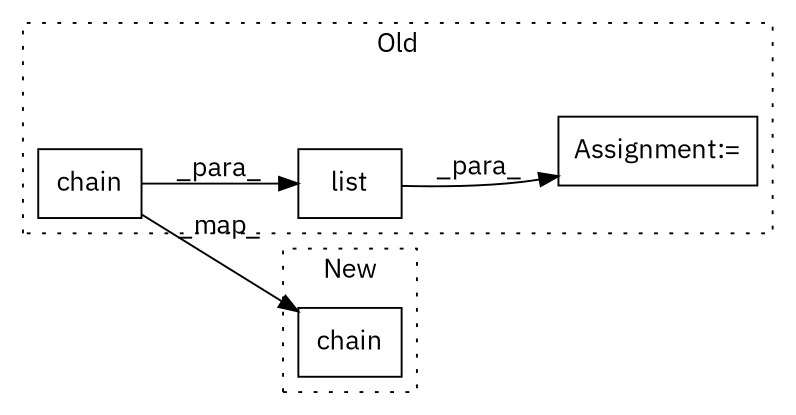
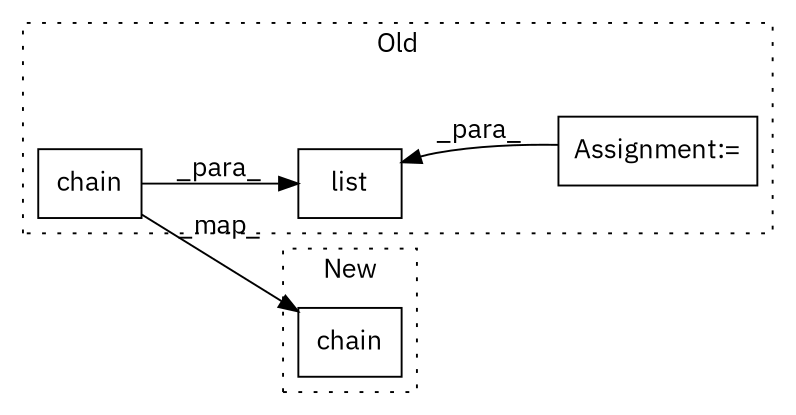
(471, 186) -> (489, 147)
